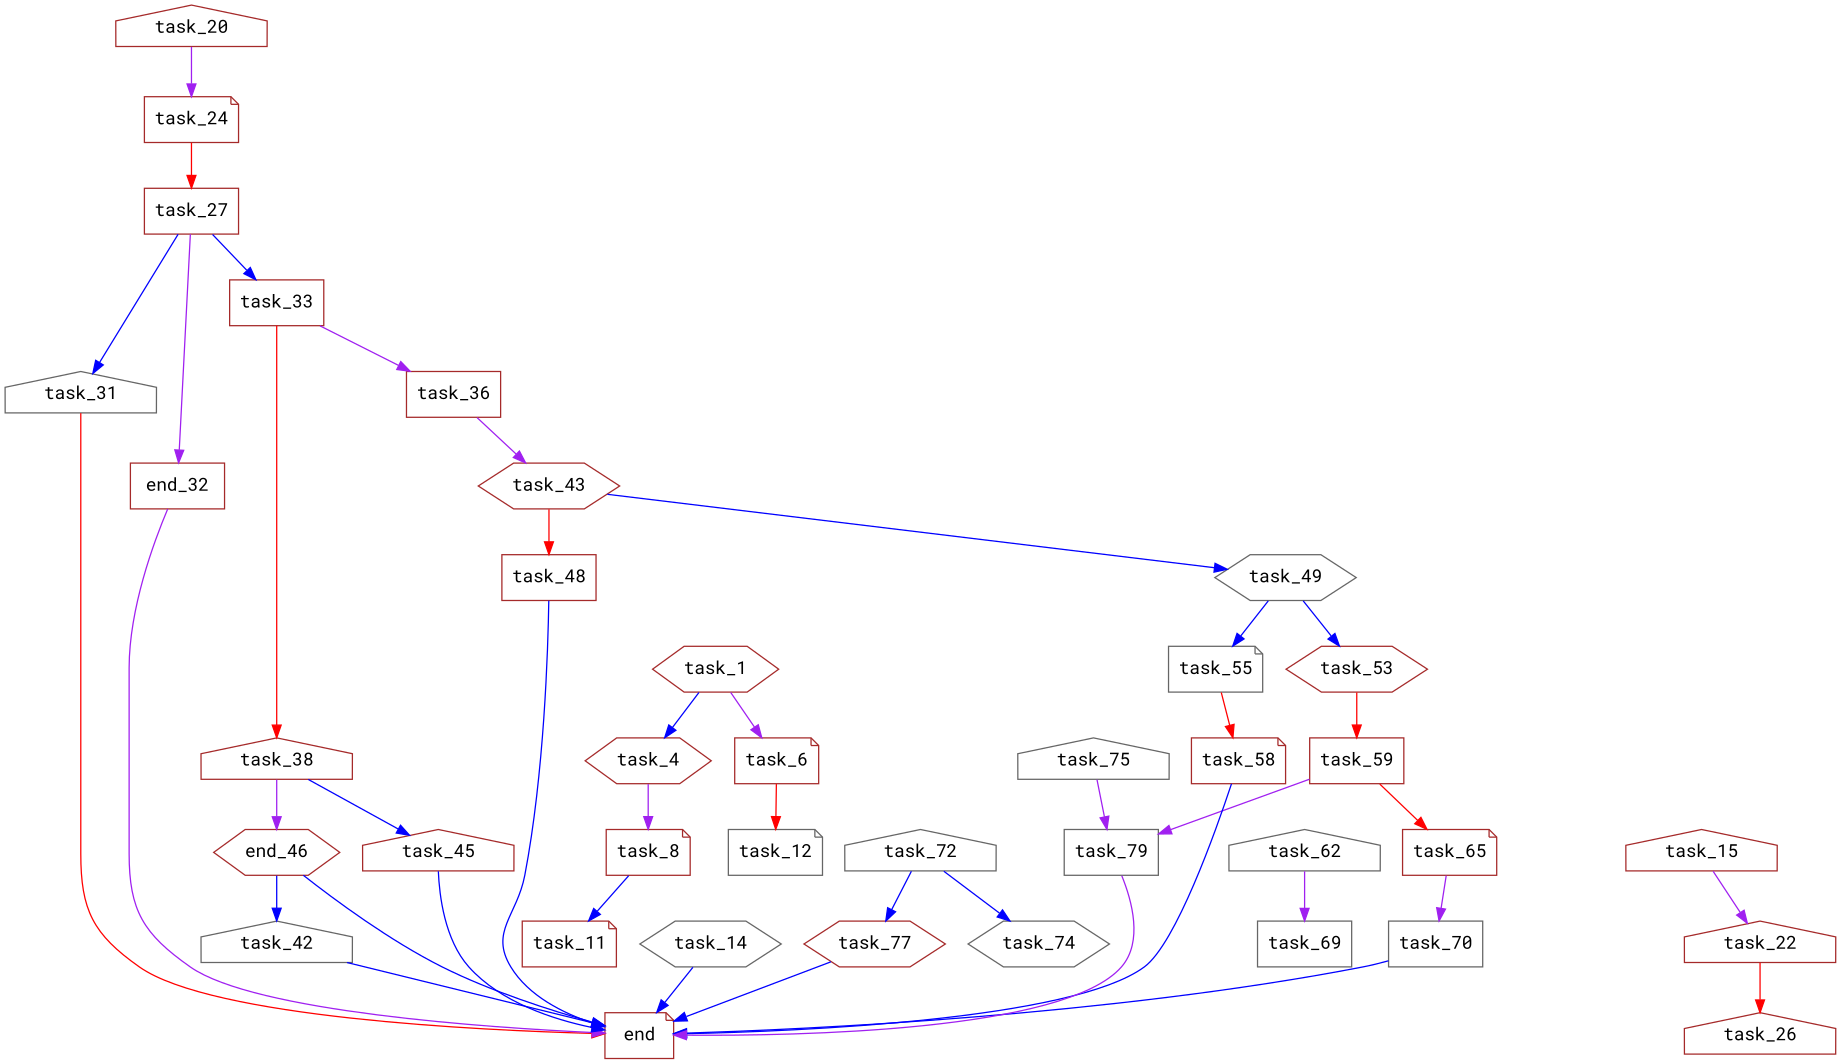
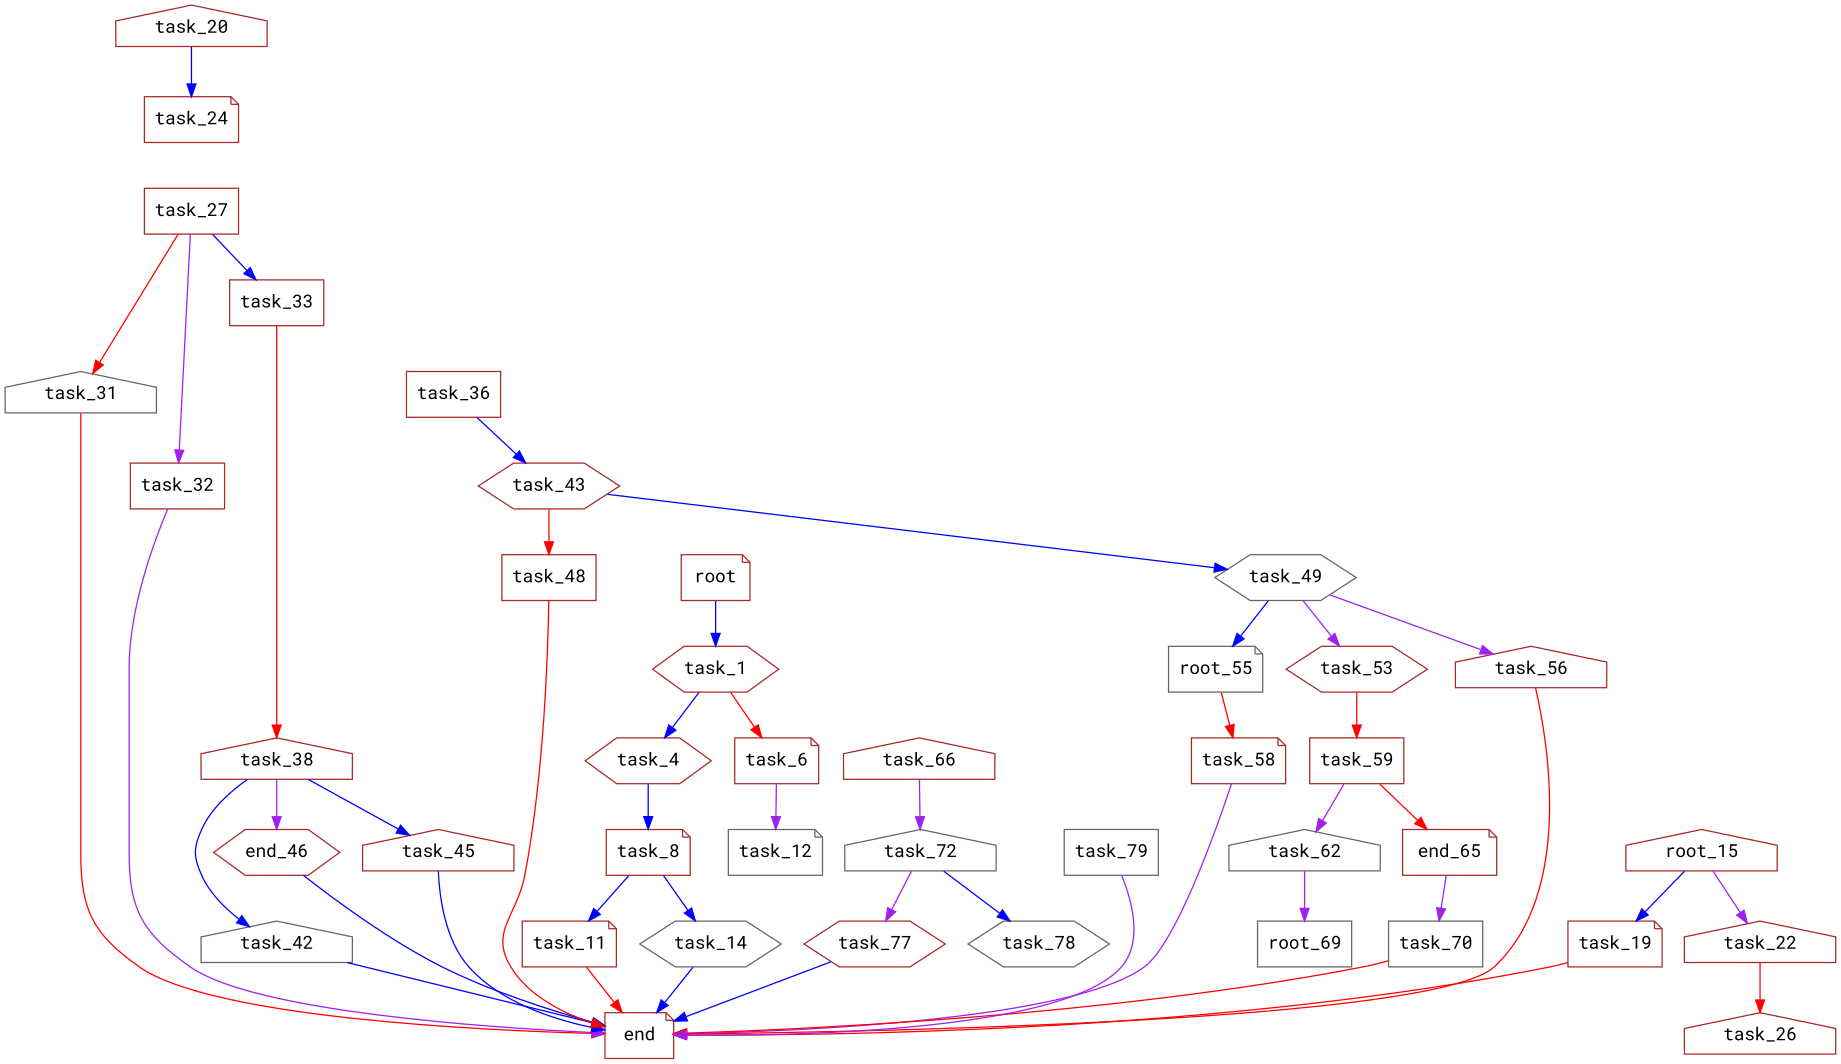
(191, 65) -> (191, 65)
(191, 159) -> none
(139, 298) -> (139, 298)
(359, 346) -> none
(497, 436) -> (497, 436)
(177, 486) -> (177, 486)
none -> (716, 578)
(1317, 618) -> (1317, 618)
(1216, 669) -> (1216, 669)
none -> (1531, 669)
(743, 710) -> (743, 710)
none -> (919, 761)
(1093, 761) -> none
(648, 800) -> (648, 800)
(776, 800) -> (776, 800)
(1240, 804) -> (1333, 802)
(531, 837) -> (531, 837)
(1450, 852) -> (1450, 852)
(1702, 852) -> (1702, 852)
(902, 890) -> (902, 890)
(277, 892) -> (196, 847)
none -> (676, 893)
(1039, 944) -> (1039, 944)
(1305, 944) -> (1305, 944)
none -> (1615, 944)
(1117, 981) -> (1117, 981)
none -> (600, 985)
(1057, 1009) -> (1057, 1009)
